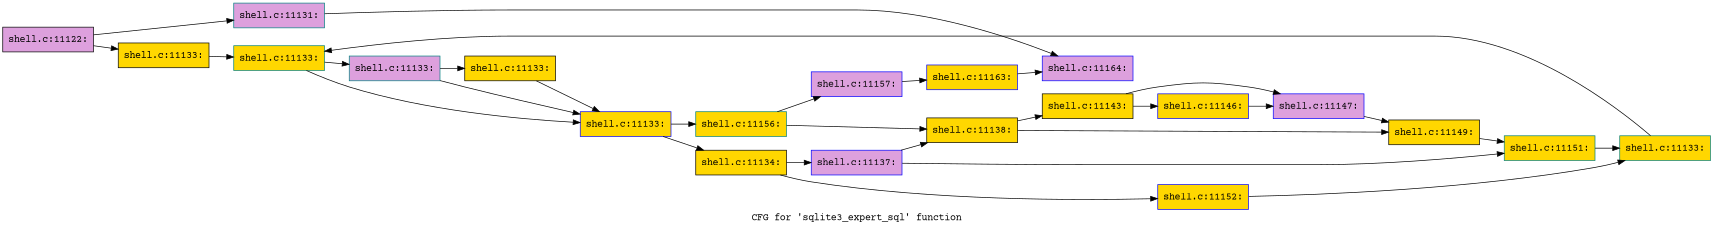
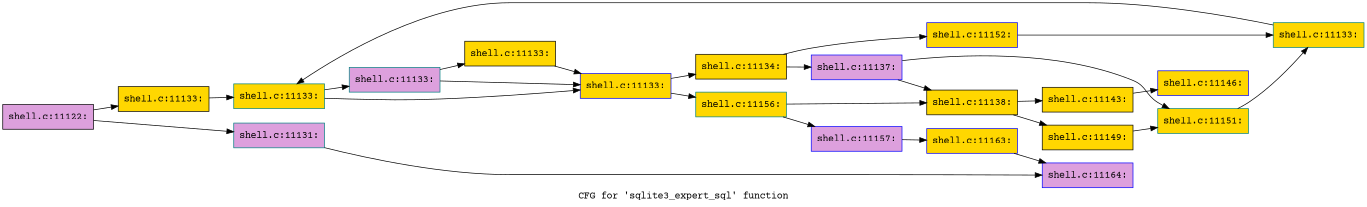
(1319, 106) -> none
